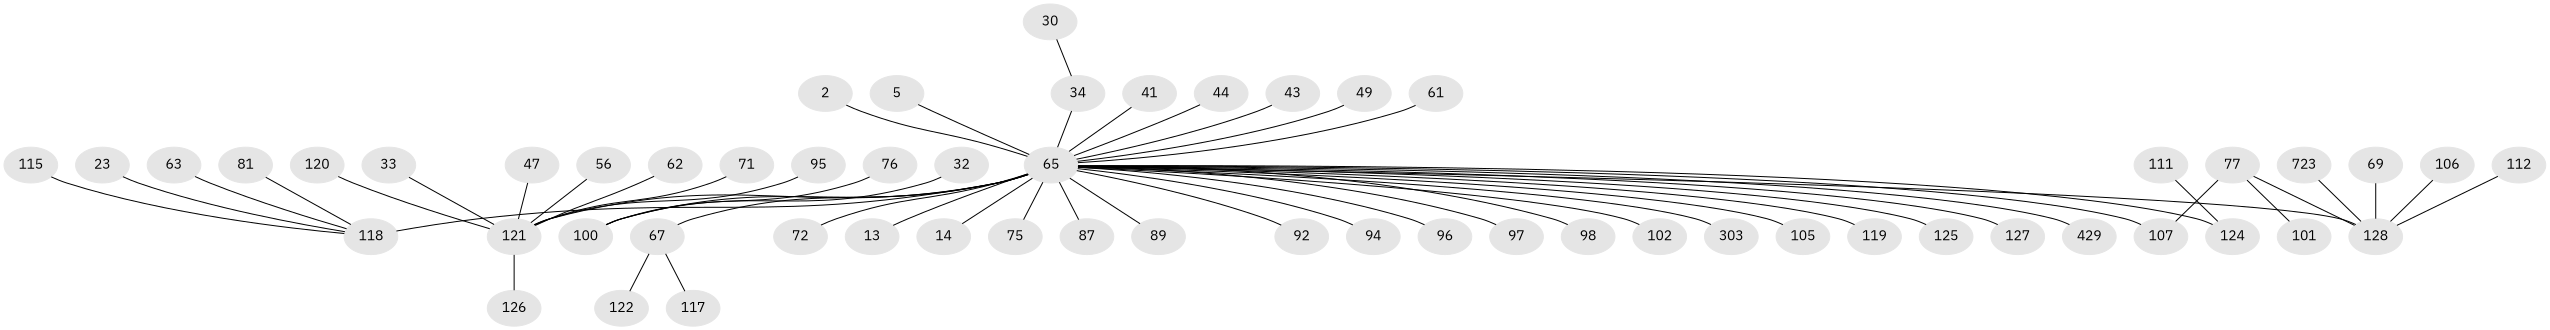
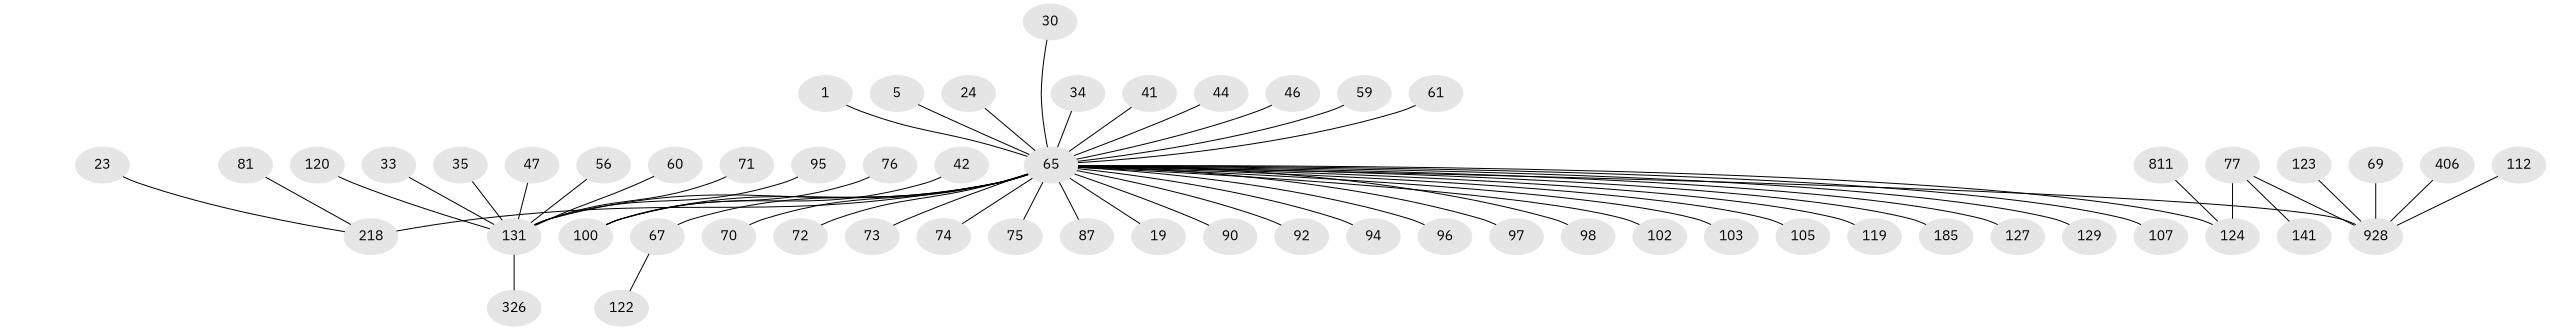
(1064, 58) -> (1041, 94)
(825, 93) -> (825, 93)
none -> (969, 93)
(1293, 93) -> (1293, 93)
(1364, 93) -> (1364, 93)
(31, 165) -> none
(174, 165) -> none
none -> (460, 165)
(675, 165) -> (675, 165)
(962, 165) -> (962, 165)
(2161, 165) -> (2161, 165)
(2304, 165) -> (2304, 165)
(2447, 165) -> (2447, 165)
(2201, 197) -> (2233, 200)
(371, 237) -> (371, 237)
(514, 237) -> (514, 237)
none -> (729, 237)
(872, 237) -> (872, 237)
(944, 237) -> (944, 237)
(1159, 237) -> (1159, 237)
none -> (1230, 237)
(1731, 237) -> (1731, 237)
(1946, 237) -> (1946, 237)
(2089, 237) -> (2089, 237)
(2304, 237) -> (2304, 237)
(2376, 237) -> (2376, 237)
(514, 308) -> (514, 308)
(693, 308) -> none
